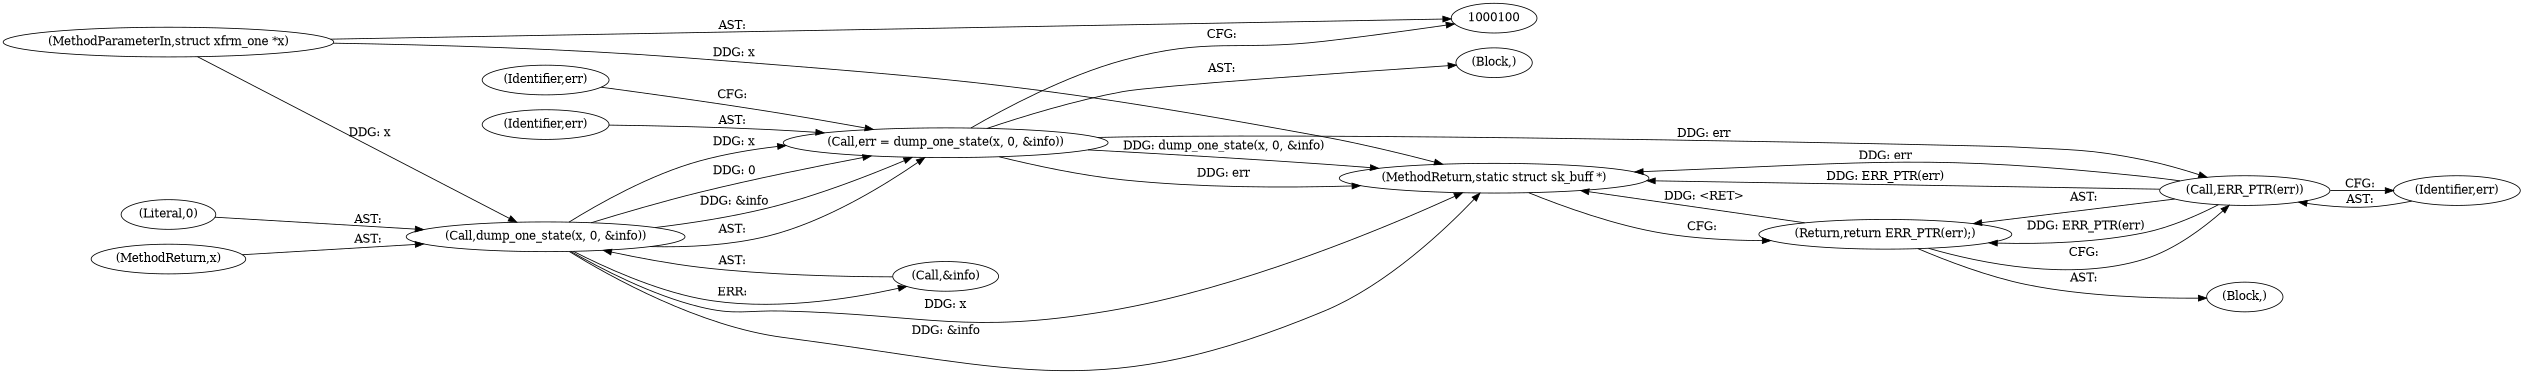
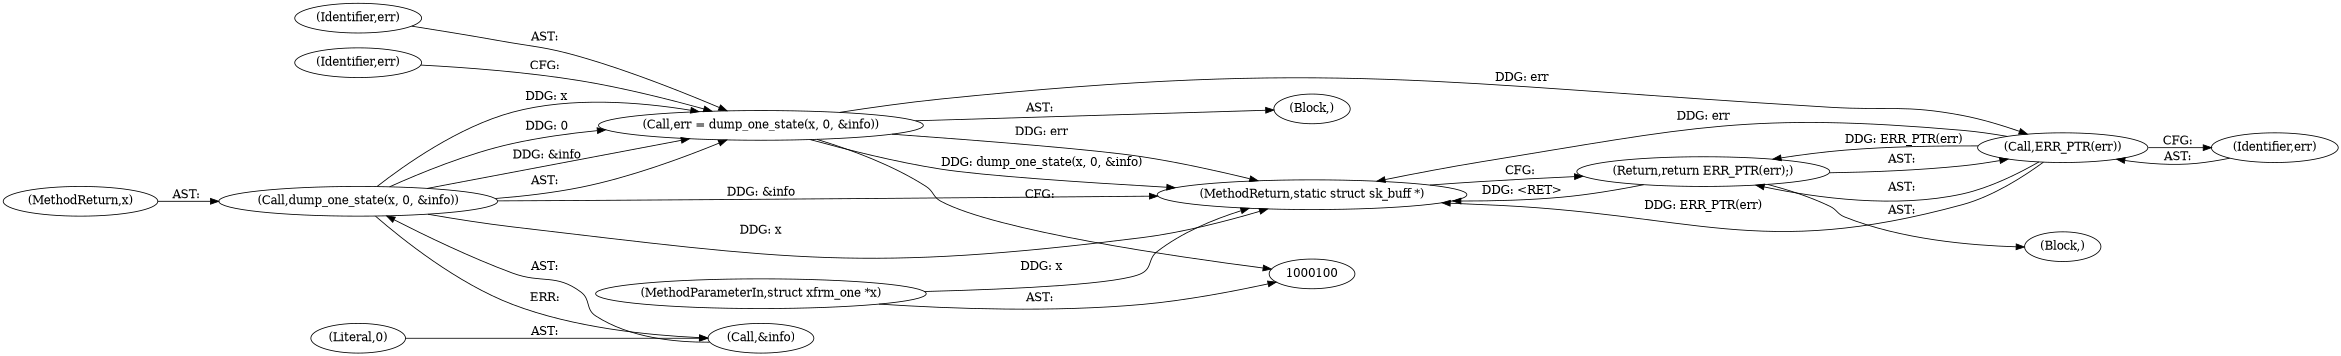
(353, 138) -> none
(315, 223) -> (552, 338)
(2086, 253) -> (1904, 160)
